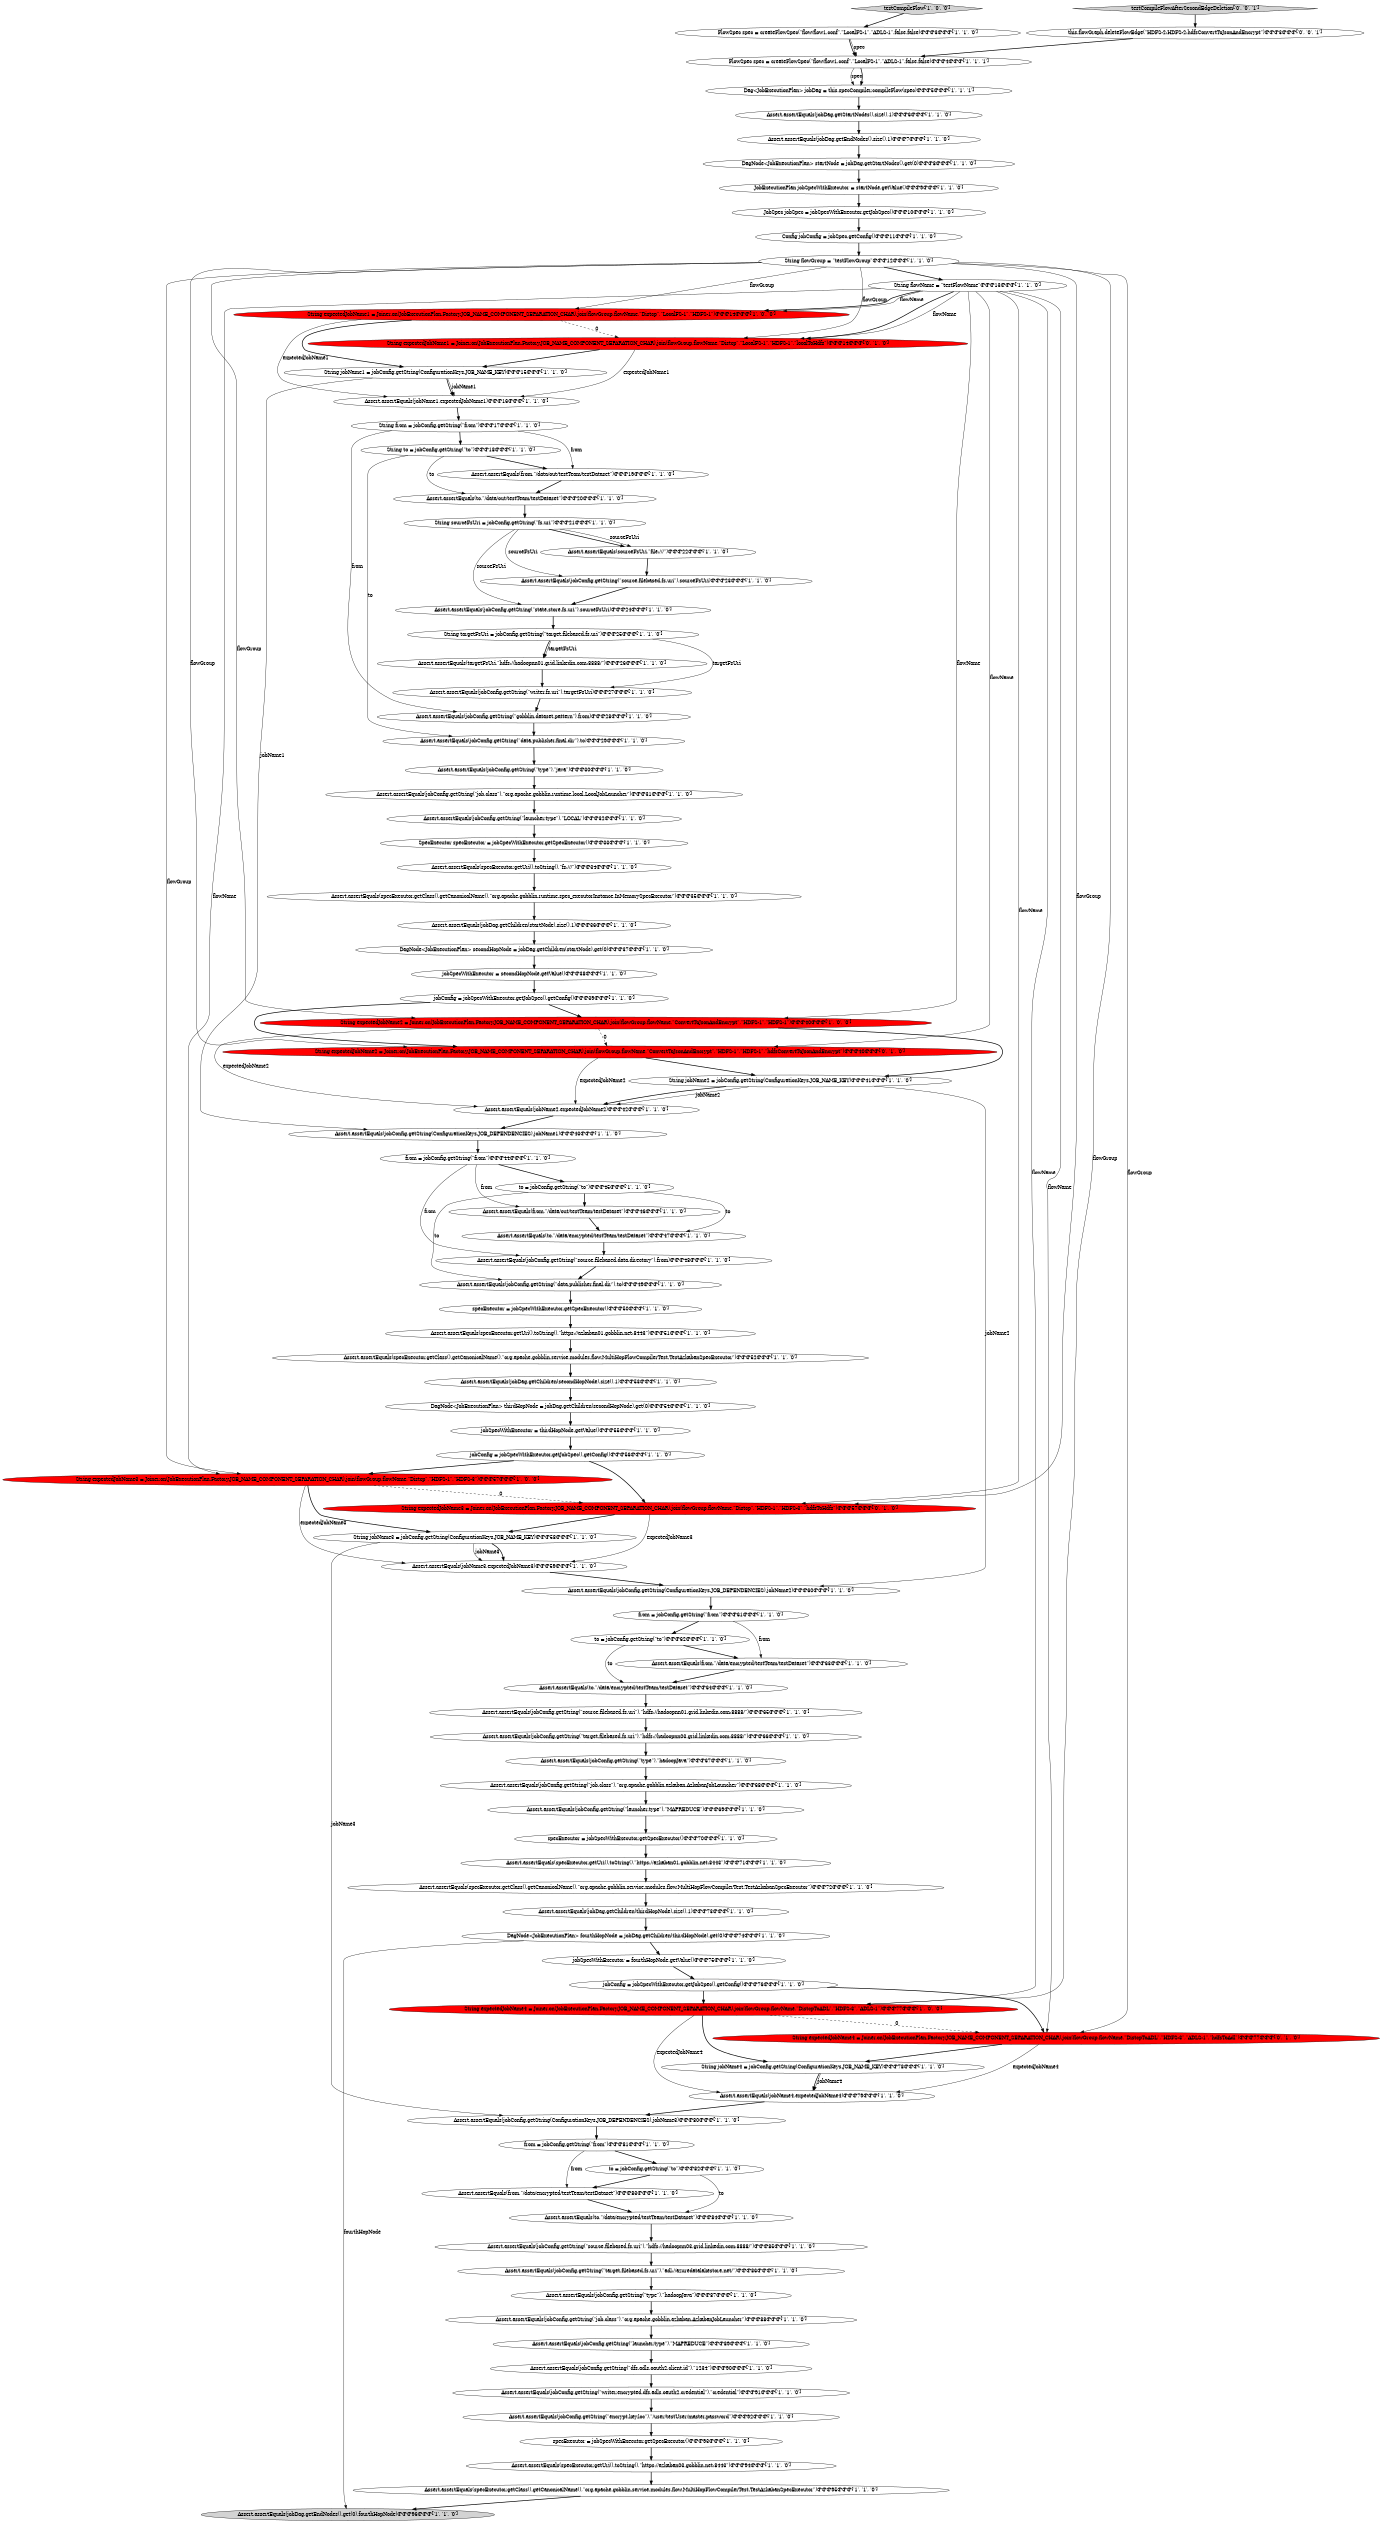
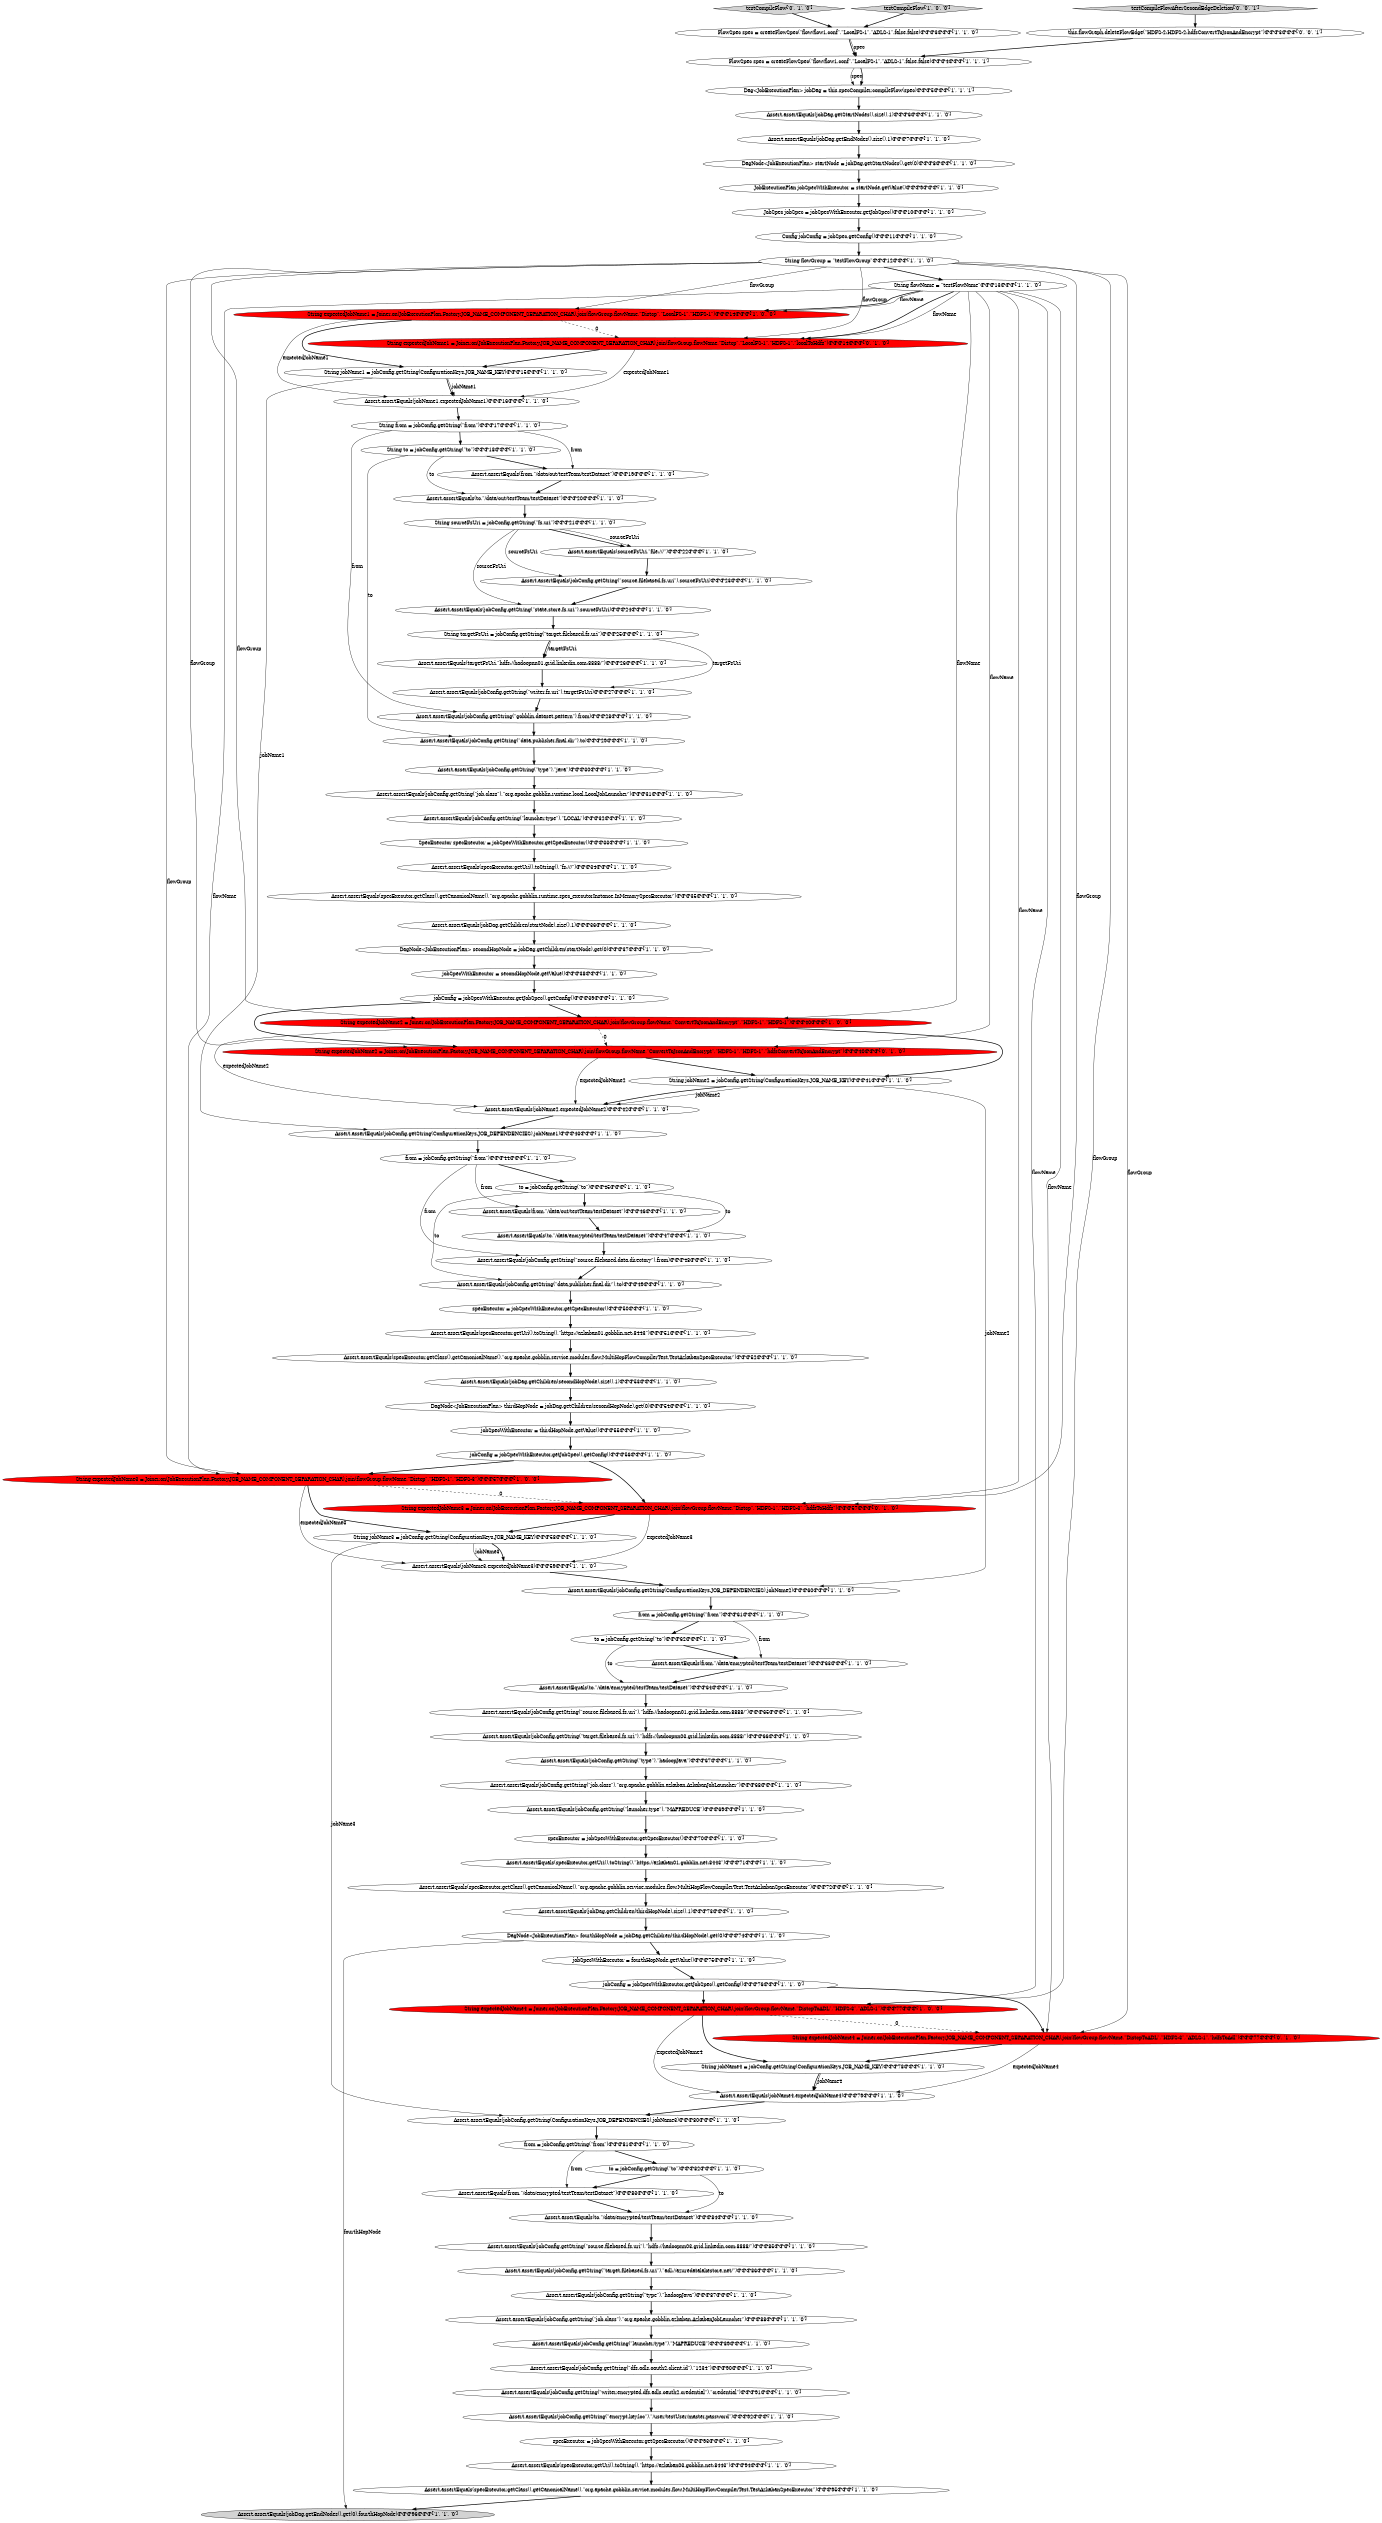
none -> (779, 9)
